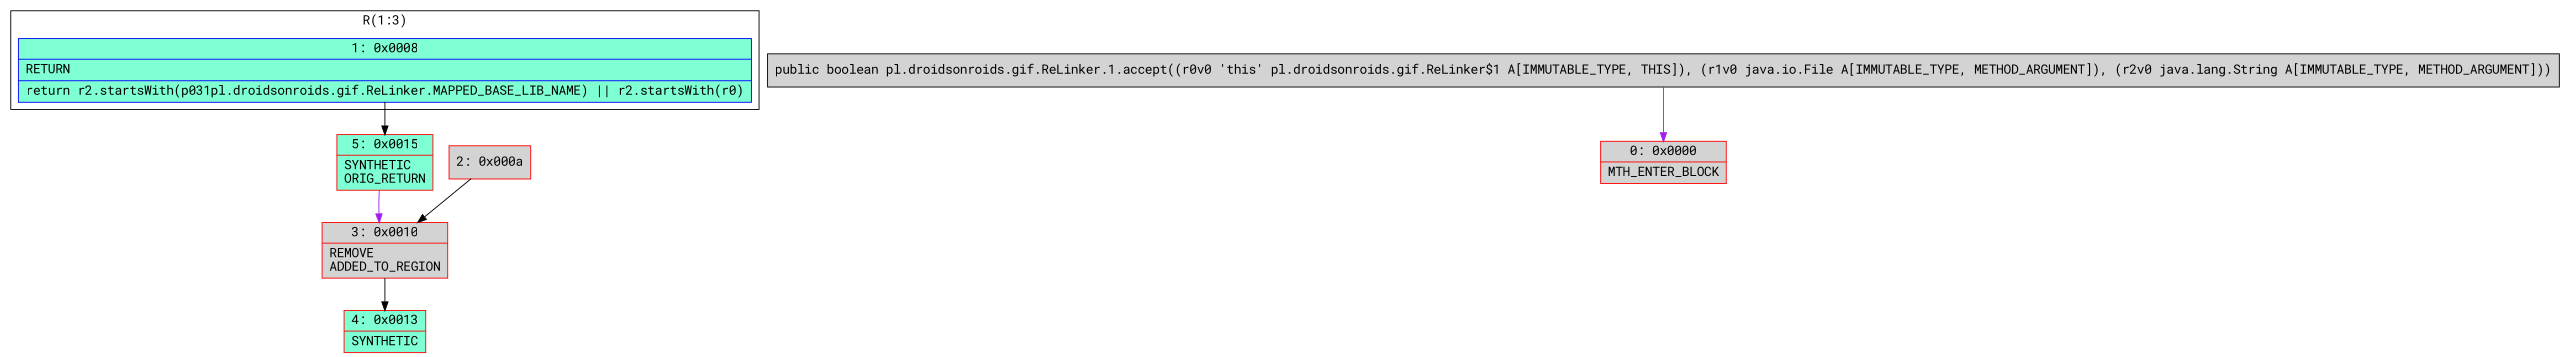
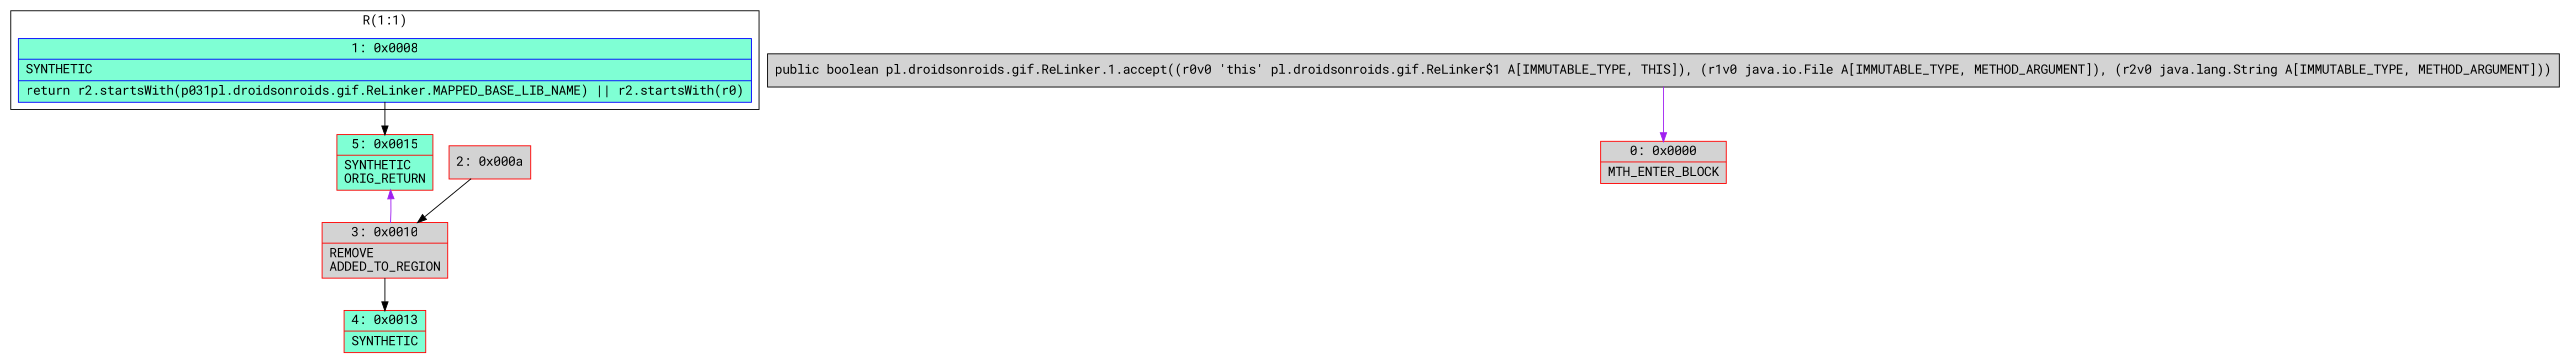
(385, 21) -> (385, 21)
(48, 70) -> (59, 70)
(379, 202) -> (391, 211)
